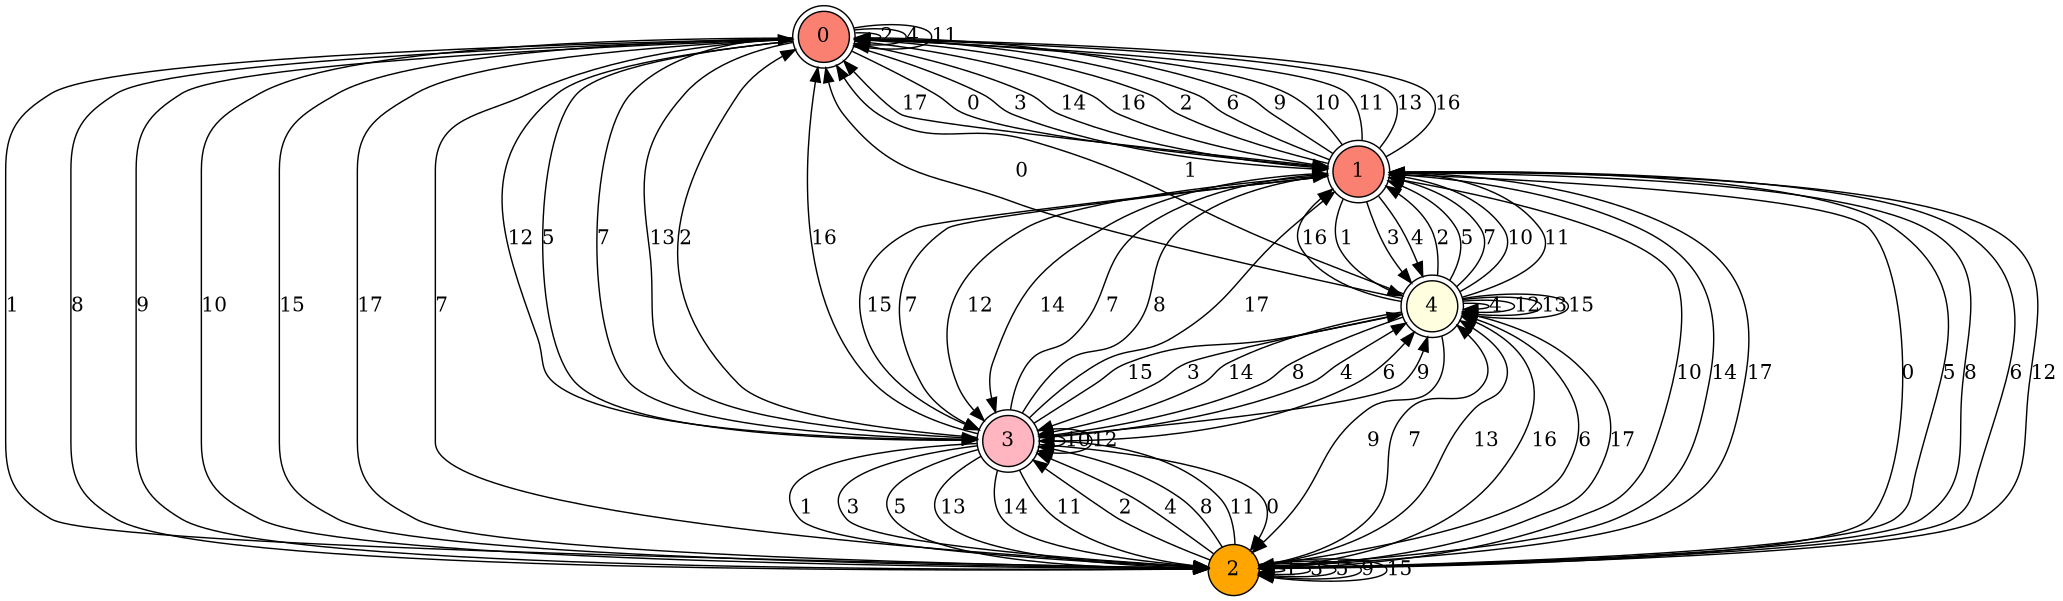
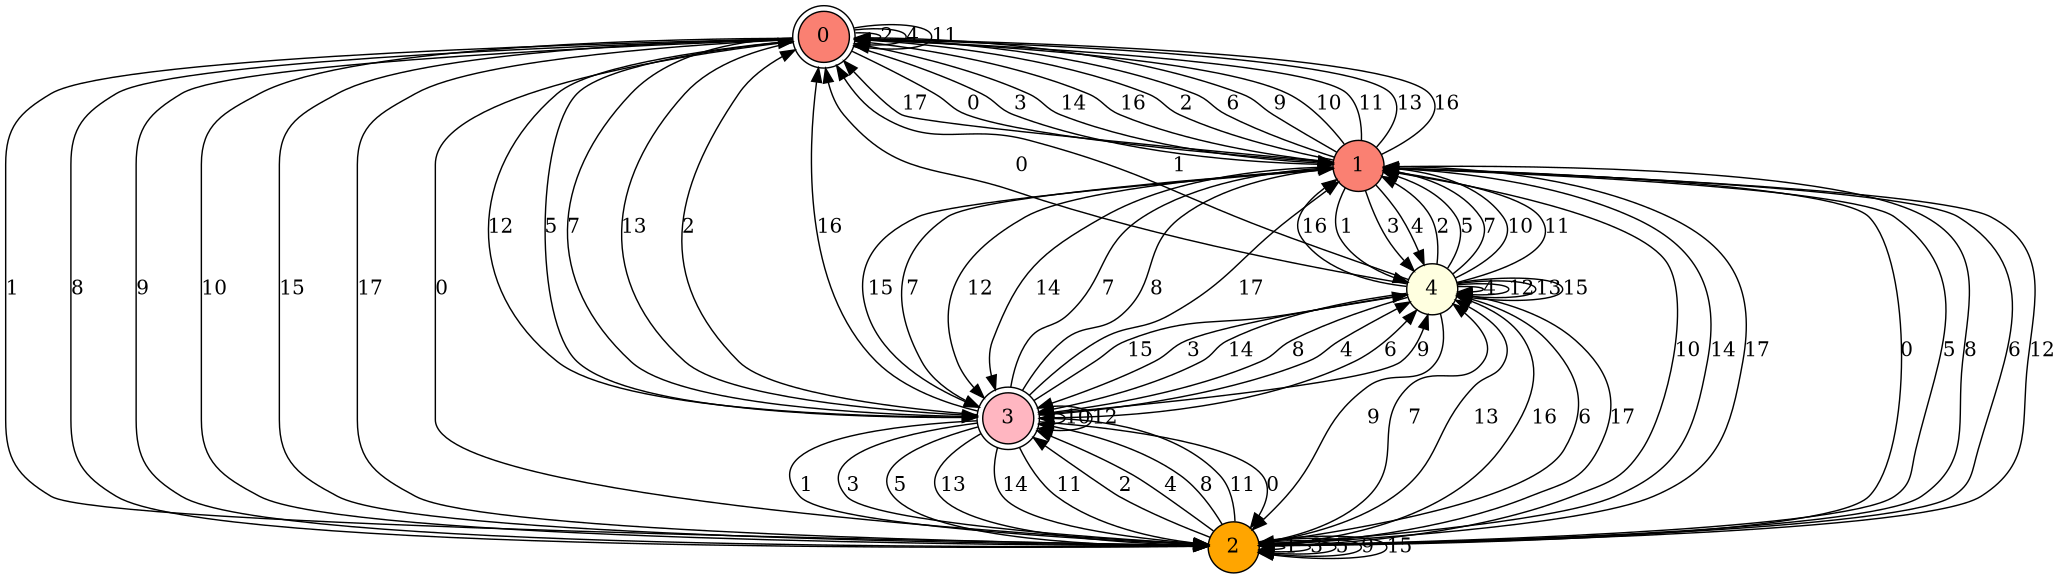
(1358, 172) -> (1358, 166)
(442, 306) -> (442, 289)
(1432, 306) -> (1432, 289)
